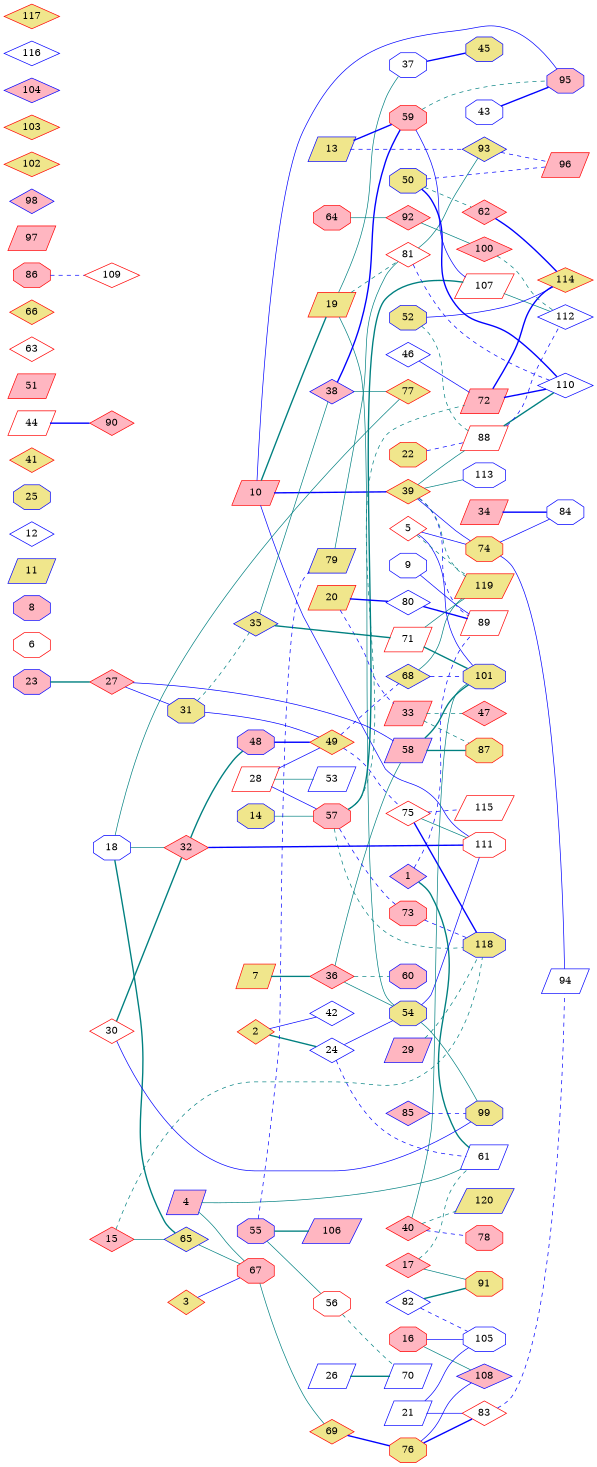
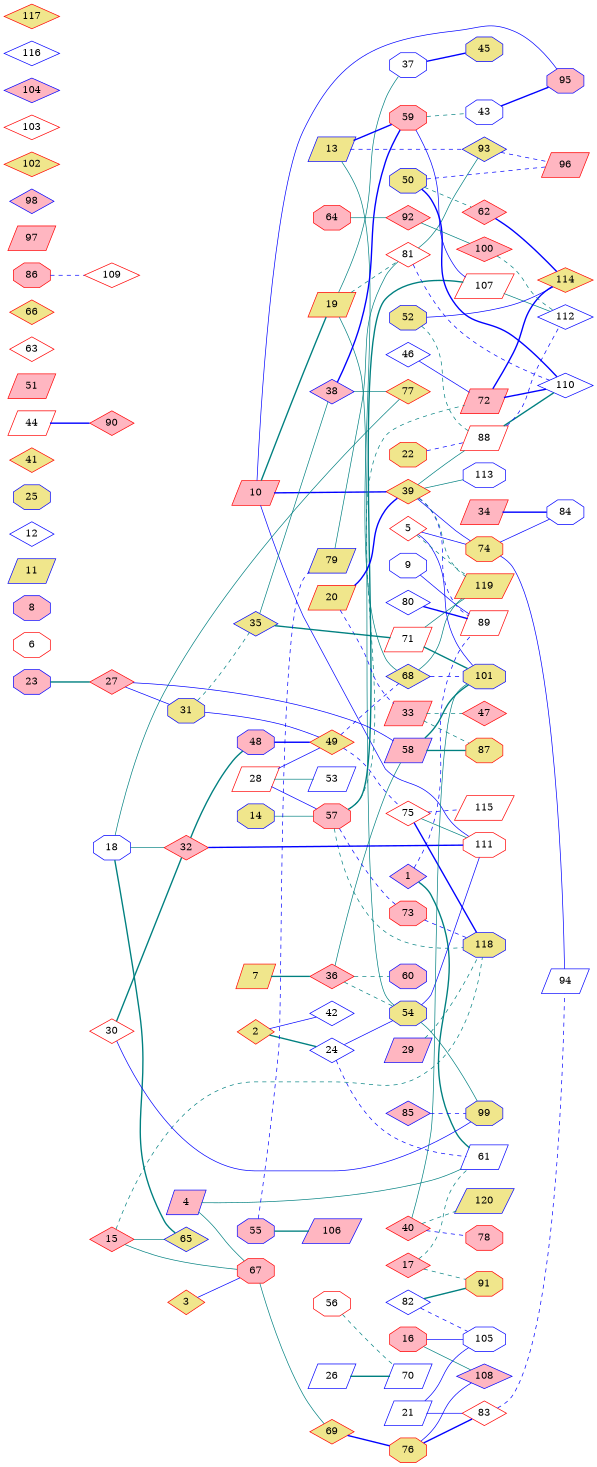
(482, 87) -> (446, 115)
(32, 127) -> (32, 127)
none -> (367, 417)
(375, 600) -> (374, 541)
(369, 994) -> (369, 994)
(219, 1254) -> (180, 1261)
(294, 1267) -> none
(445, 1274) -> (445, 1274)
